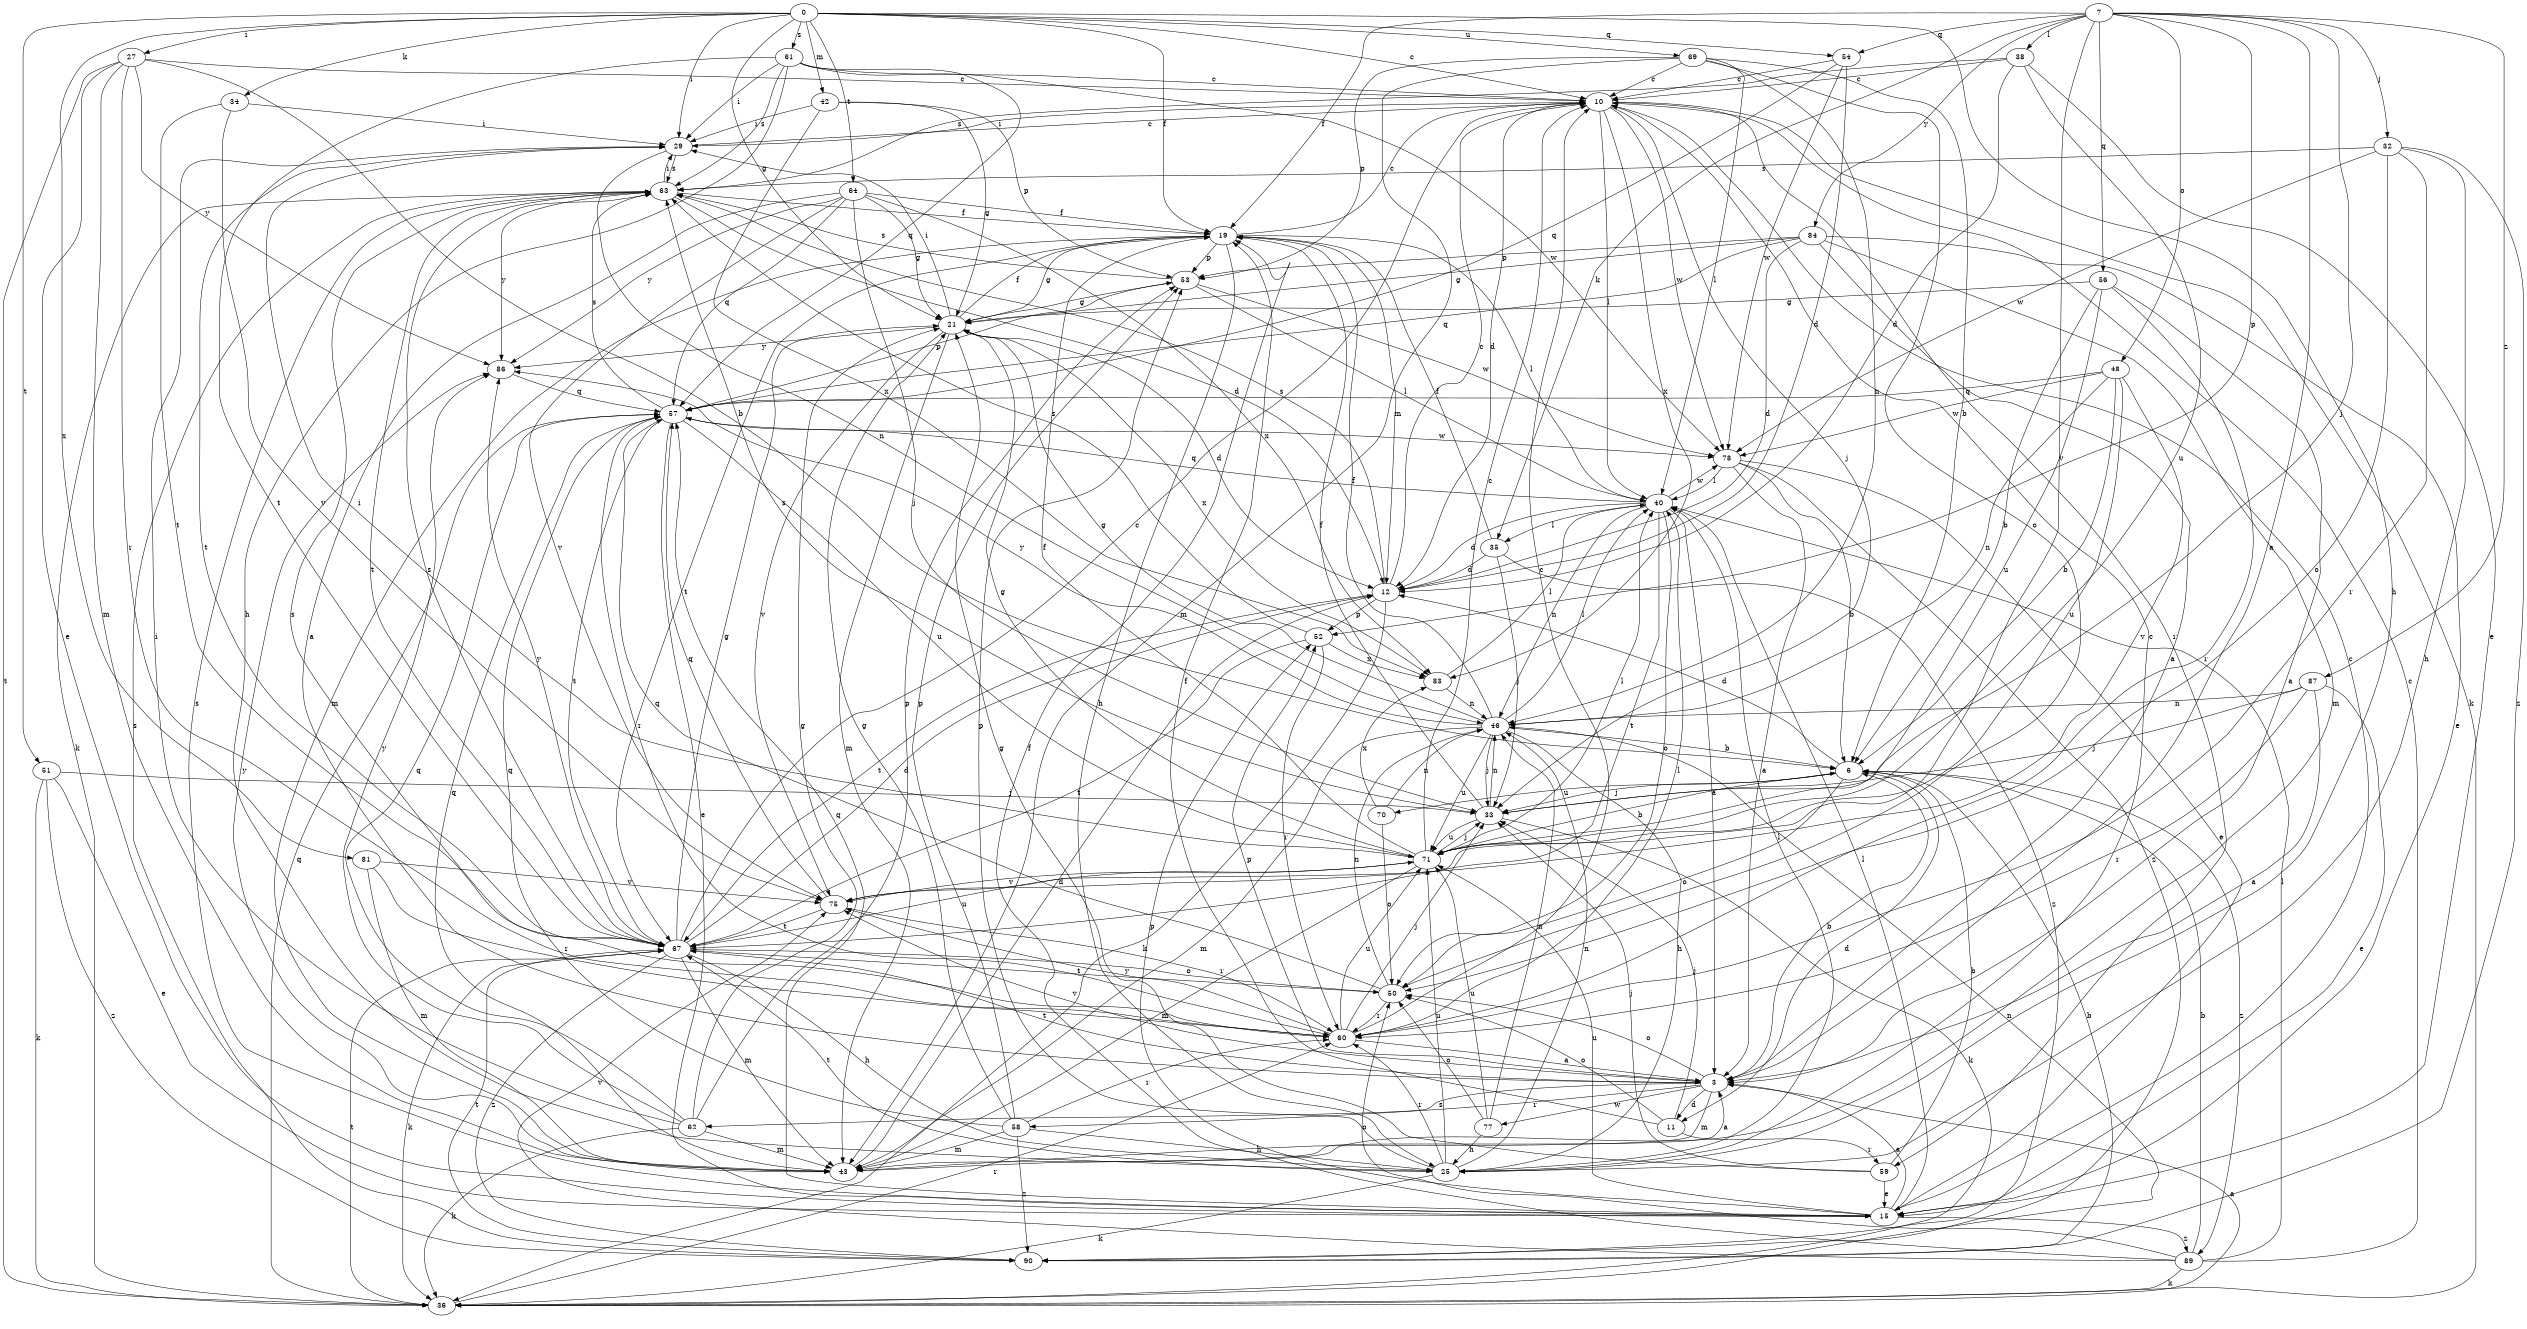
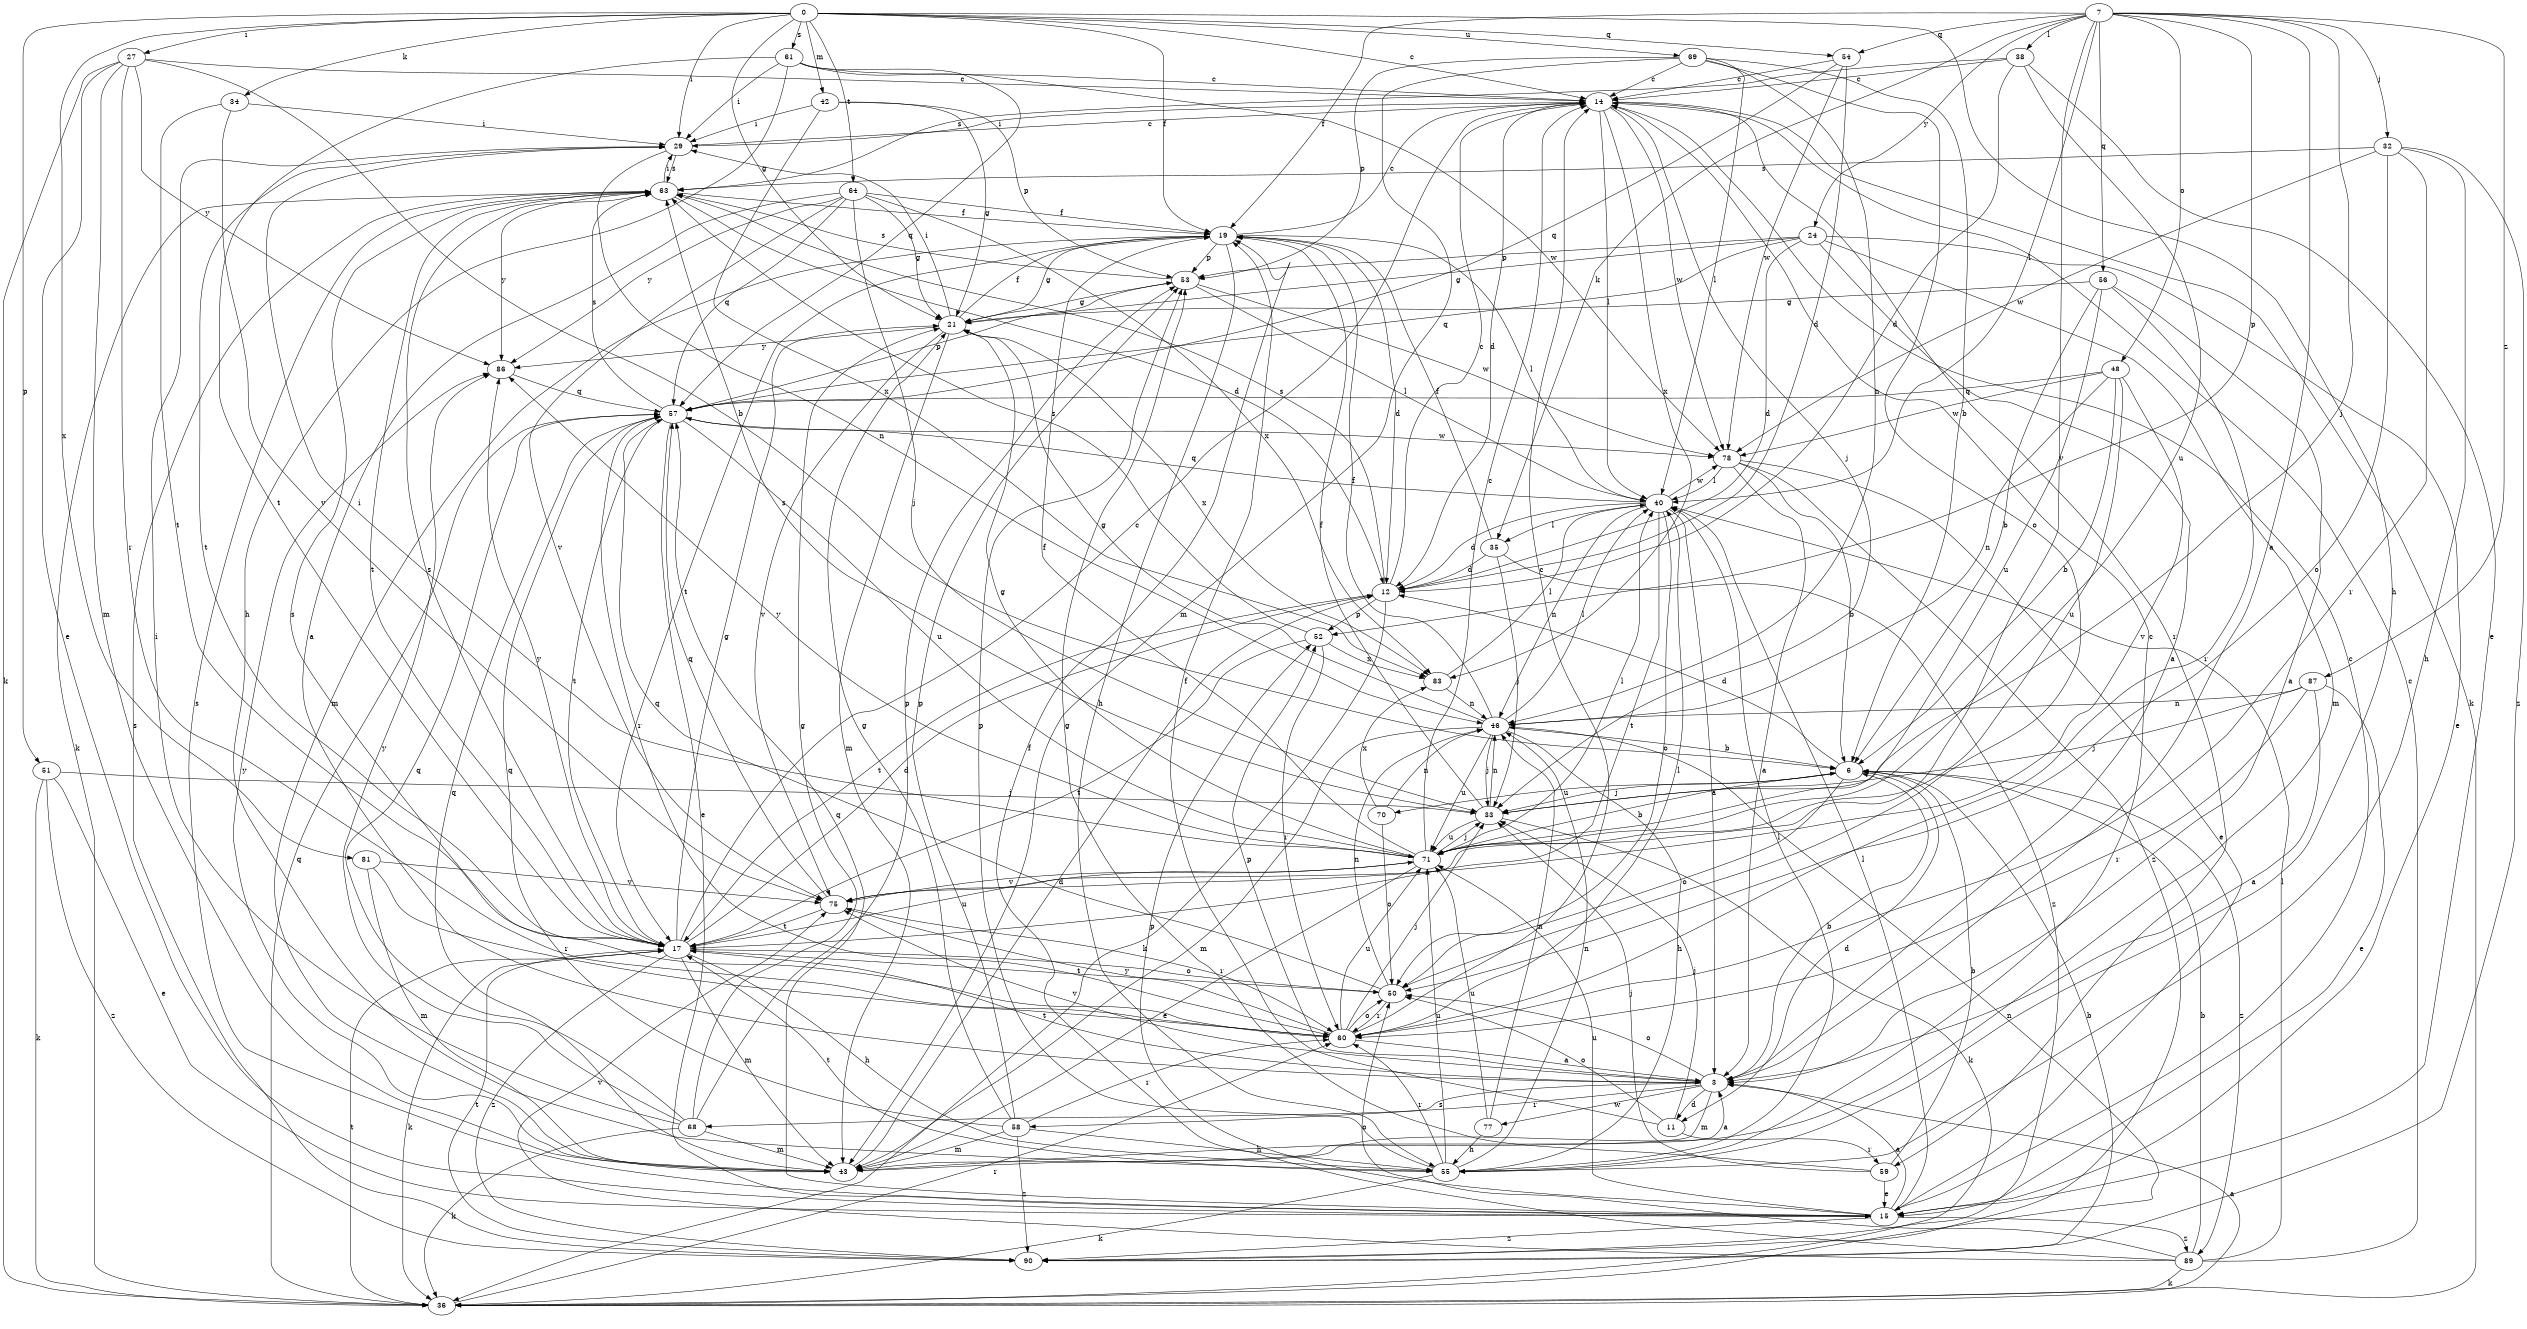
(1599, 102) -> (1599, 102)
(747, 137) -> none
(1813, 236) -> (1813, 236)
none -> (1970, 352)
(26, 392) -> (26, 392)
(1398, 414) -> (1398, 414)
(1190, 423) -> none
(1002, 546) -> (912, 719)
(6, 682) -> (6, 682)
(1099, 935) -> (1199, 960)
(677, 949) -> (677, 949)
(1165, 1016) -> (1165, 1016)
(1448, 1067) -> (1362, 1015)
(692, 1127) -> (692, 1127)
(1446, 1172) -> (1446, 1172)
none -> (1459, 1239)
